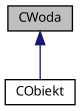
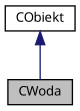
(40, 62) -> (40, 62)
